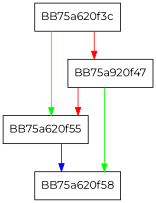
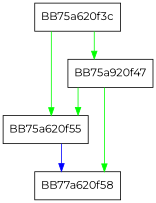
(94, 41) -> (94, 41)
(78, 97) -> (78, 97)
(78, 186) -> (78, 186)
